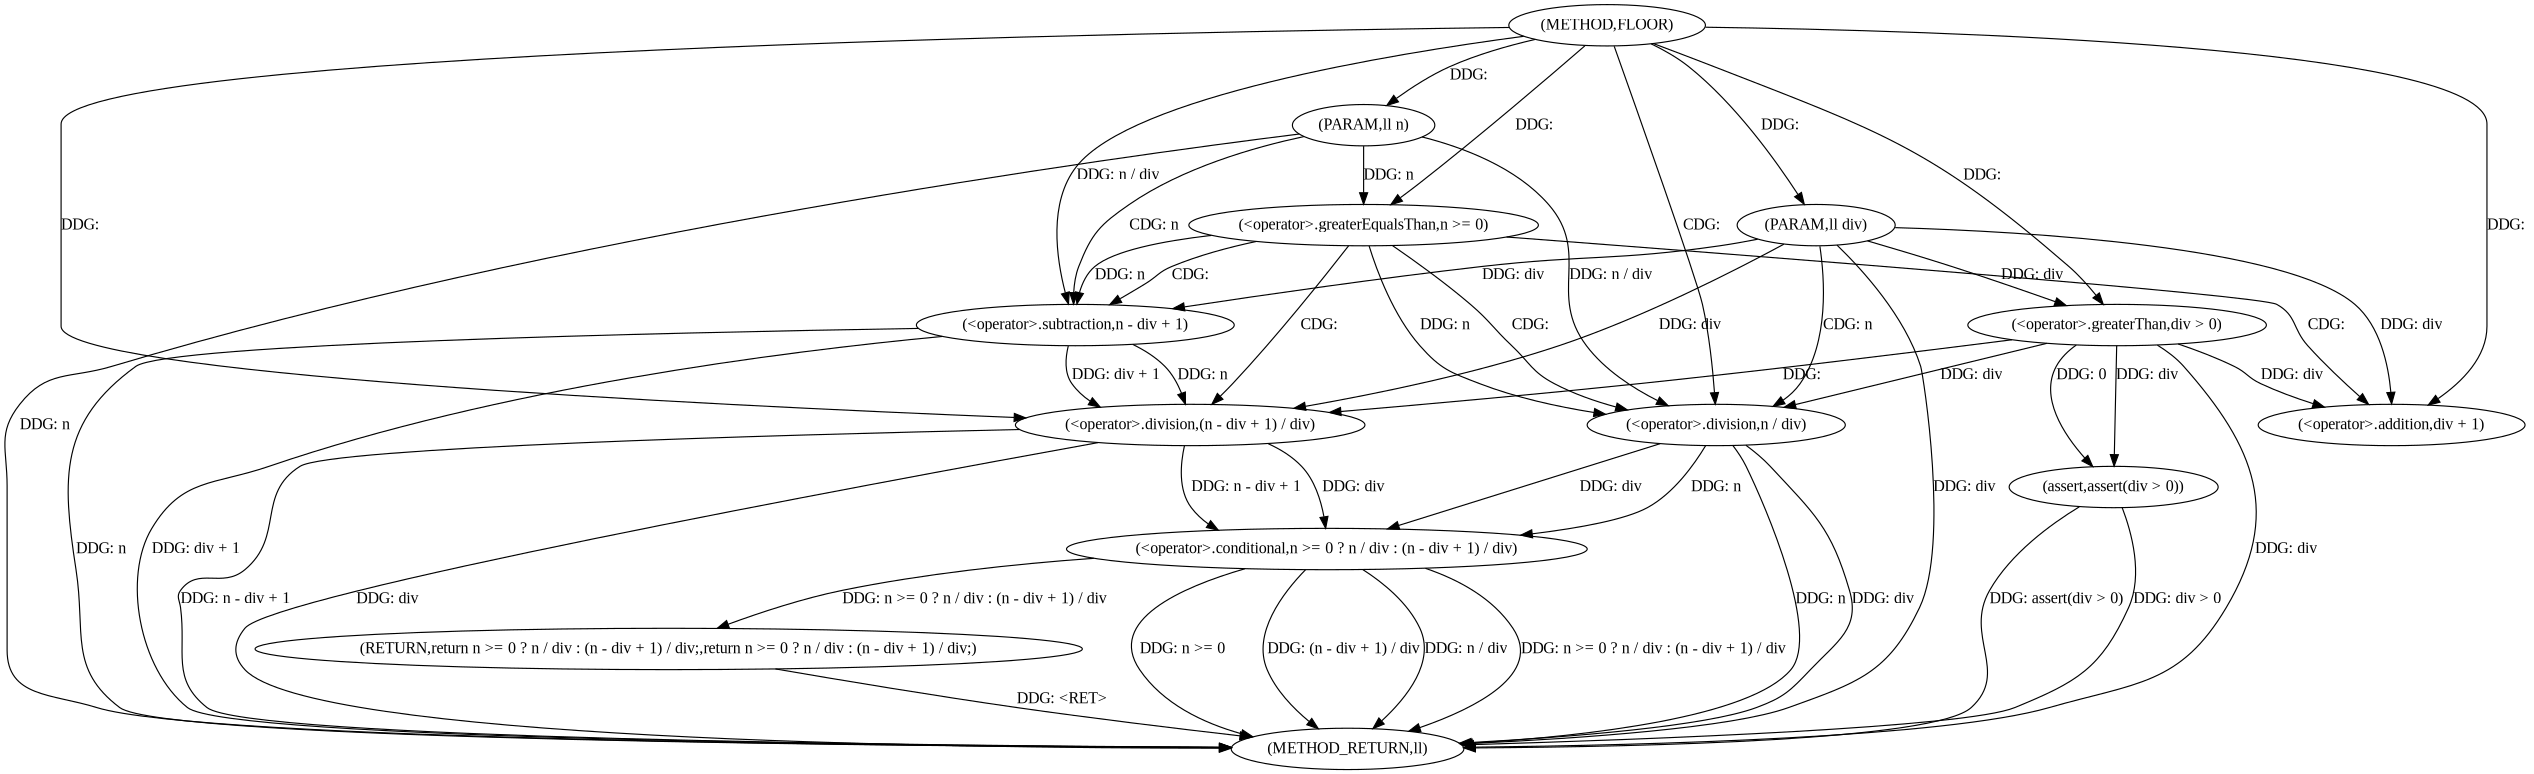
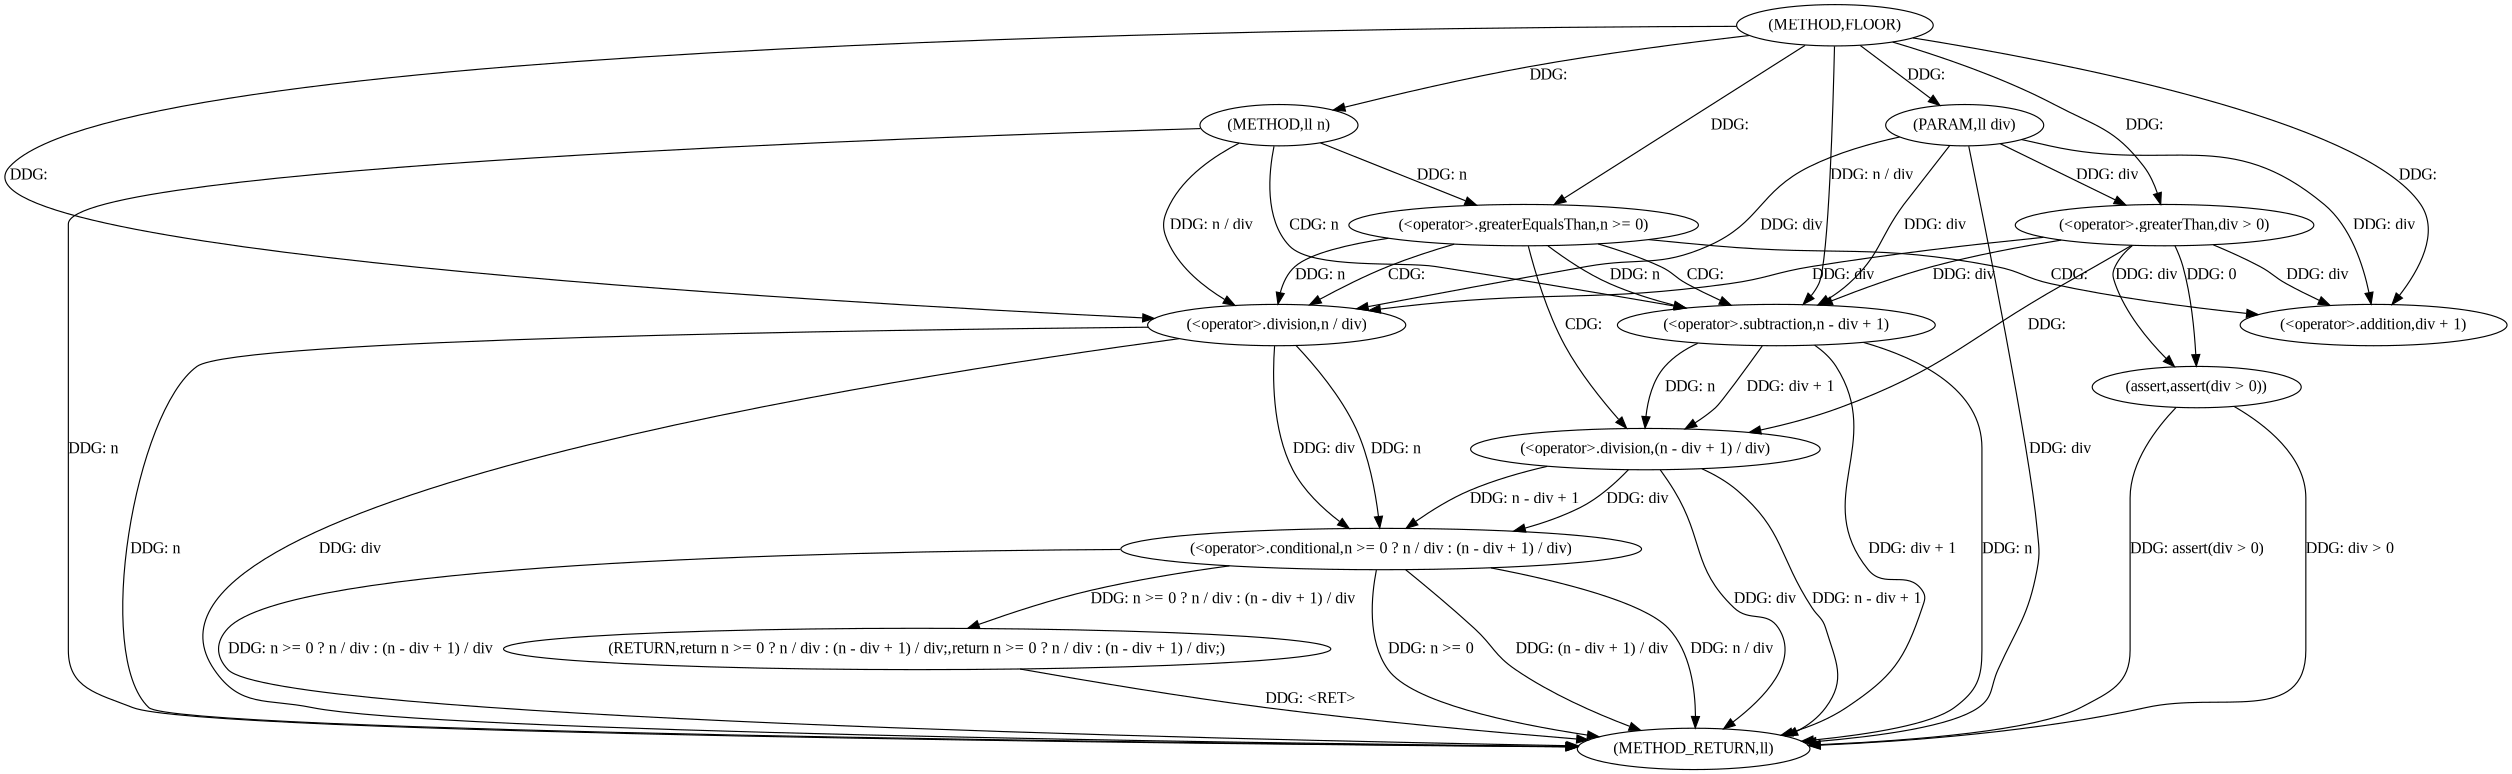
(200, 85) -> none
(1364, 125) -> (1279, 125)
(1704, 225) -> (31, 175)
(1848, 325) -> (1792, 225)
(1552, 348) -> none
(2018, 714) -> (1939, 265)
